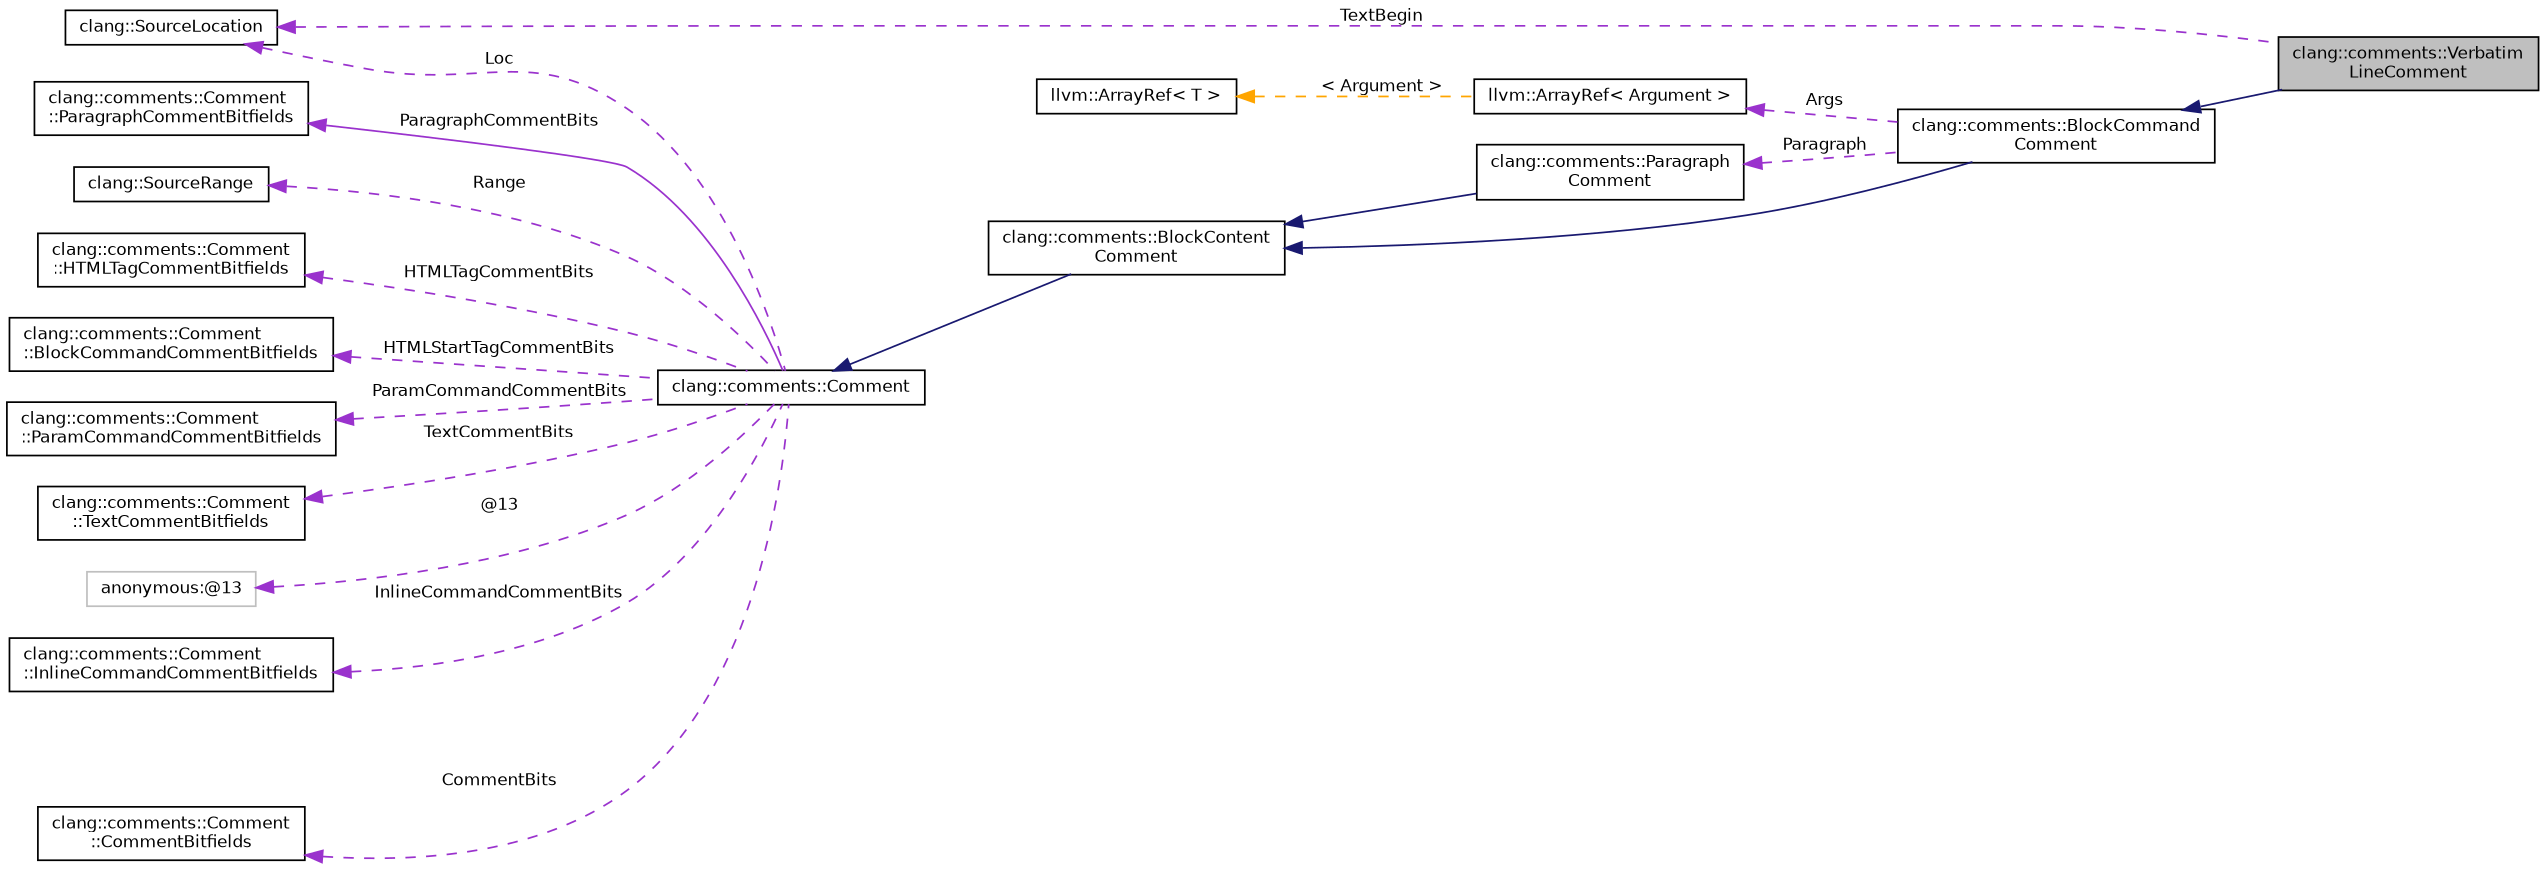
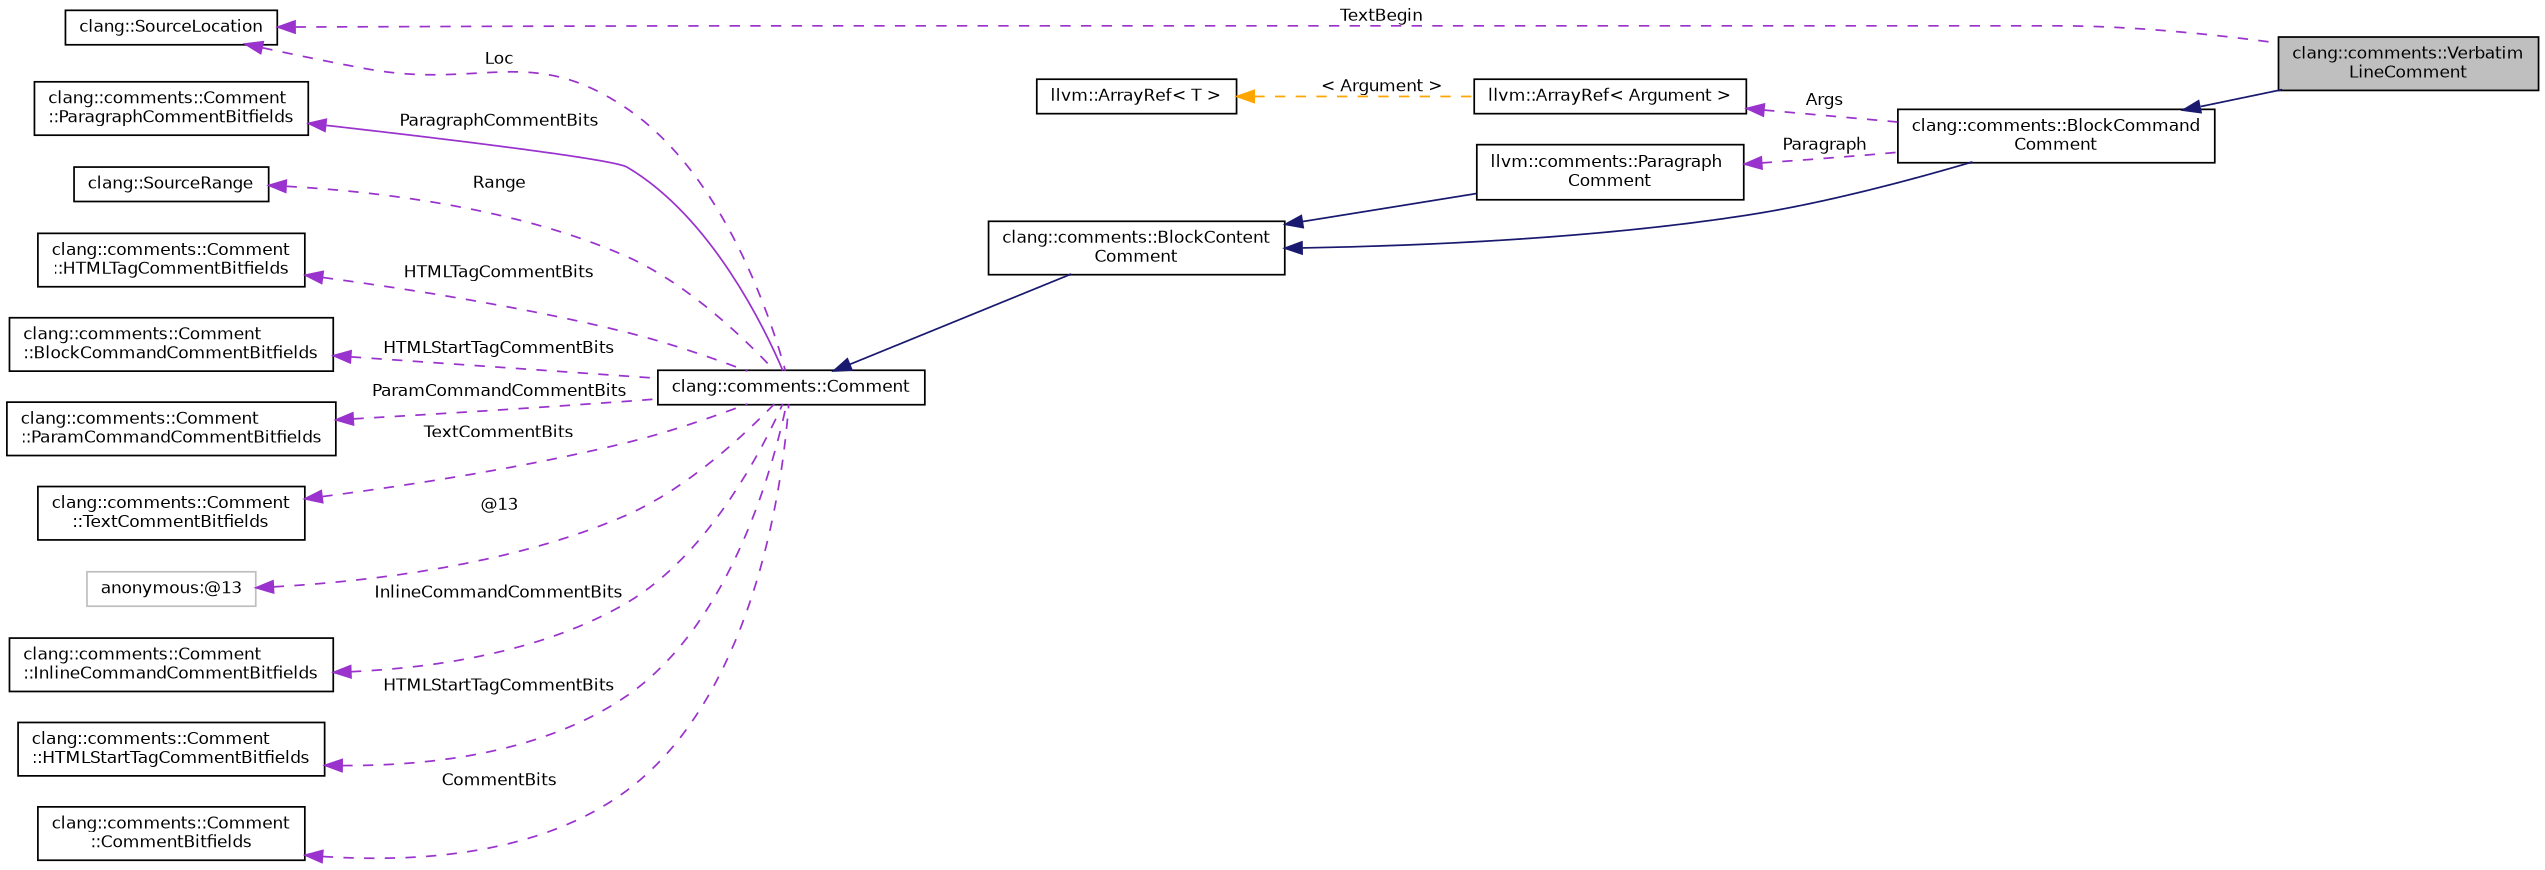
(1610, 172) -> (1610, 172)
none -> (171, 749)
